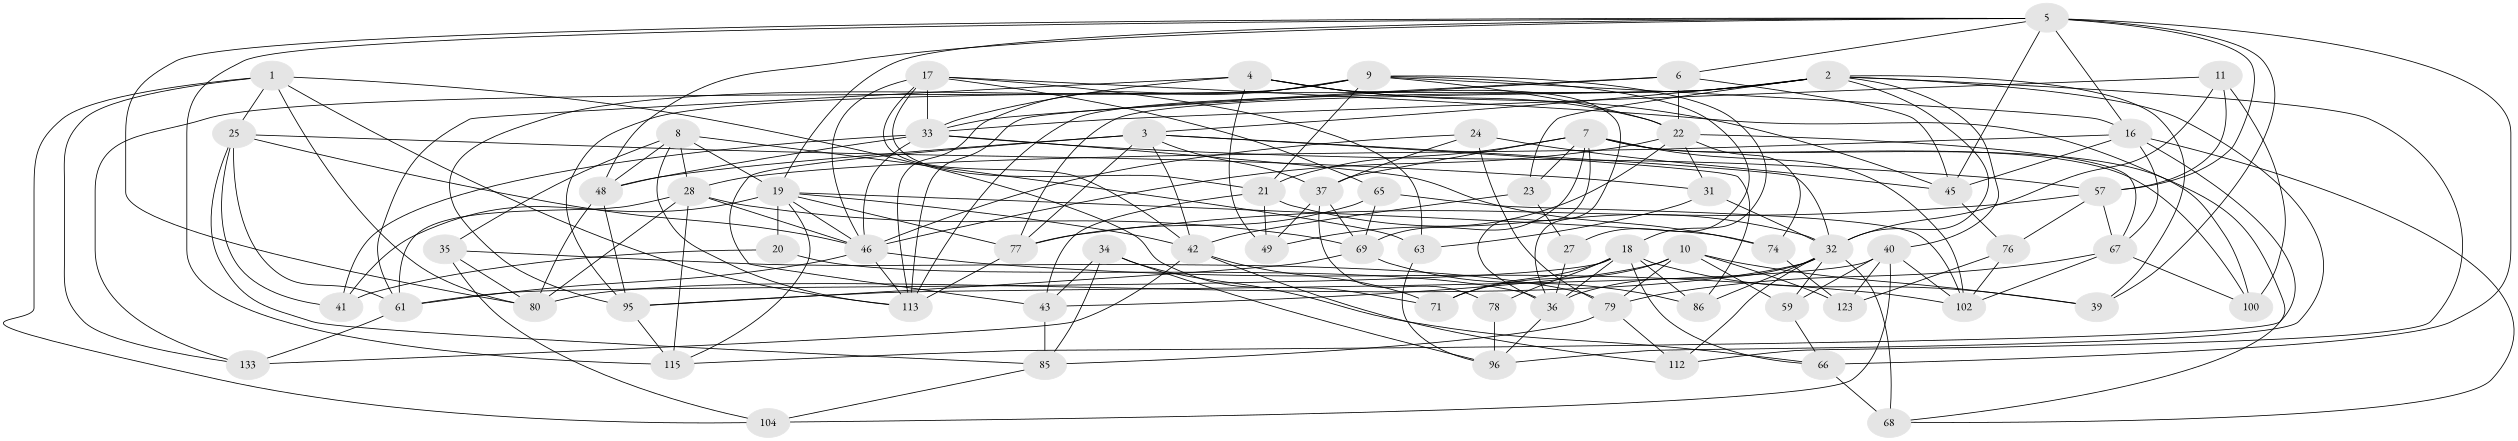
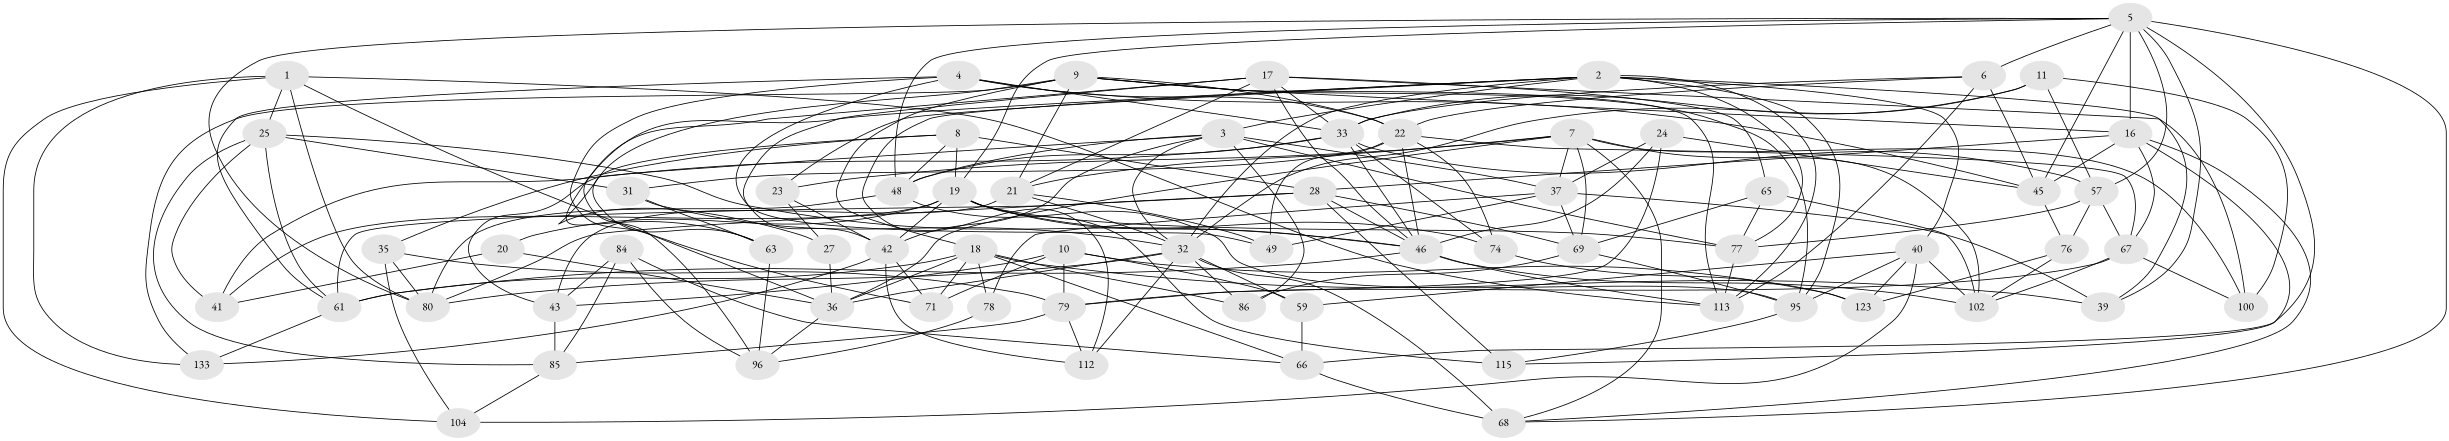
(466, 40) -> (2245, 378)
(1104, 249) -> (622, 249)
(713, 256) -> none
(1881, 281) -> (1826, 216)
